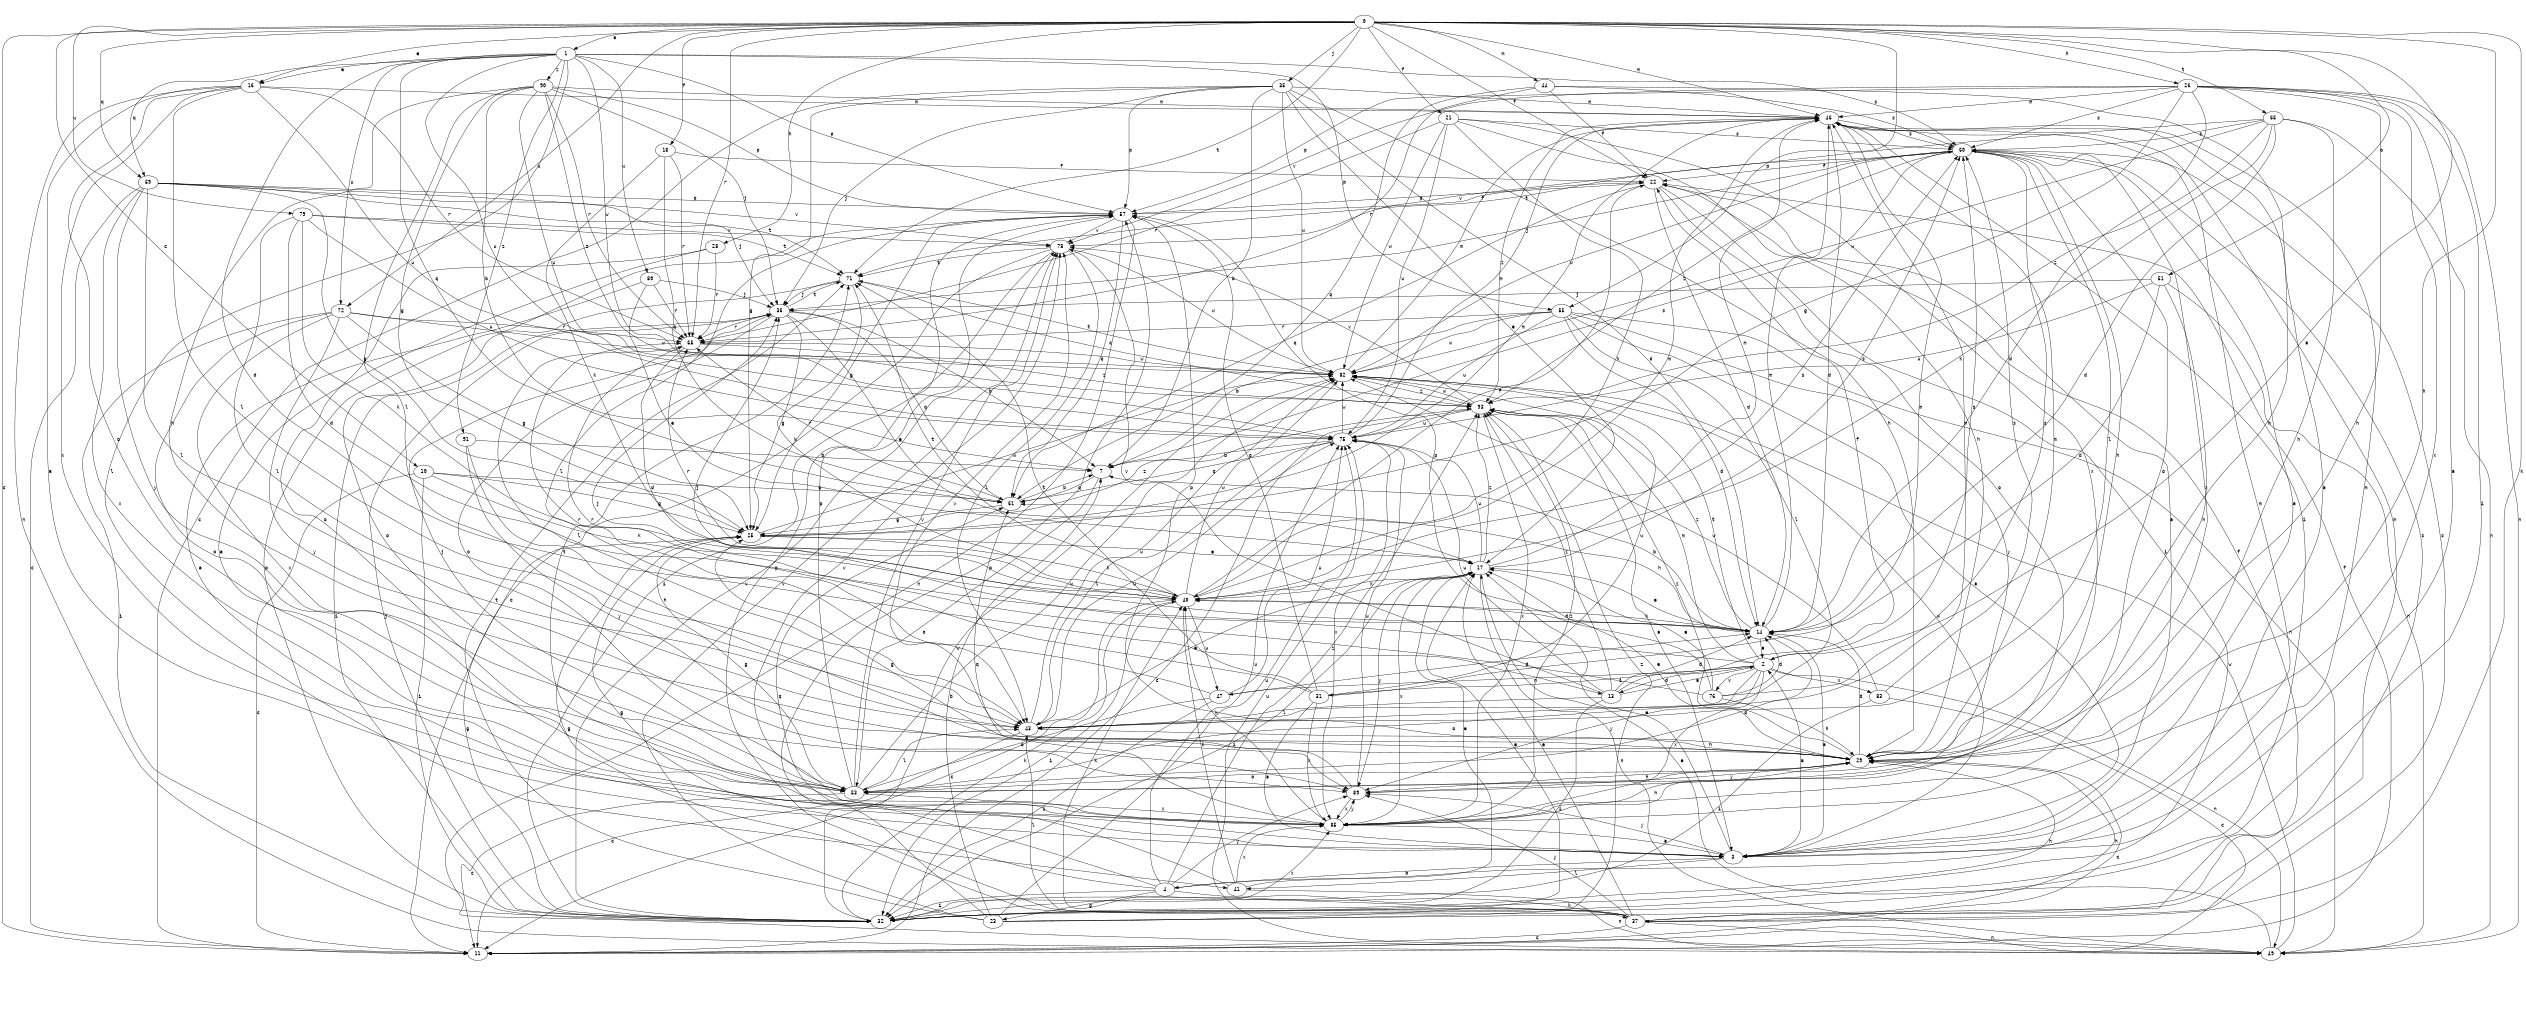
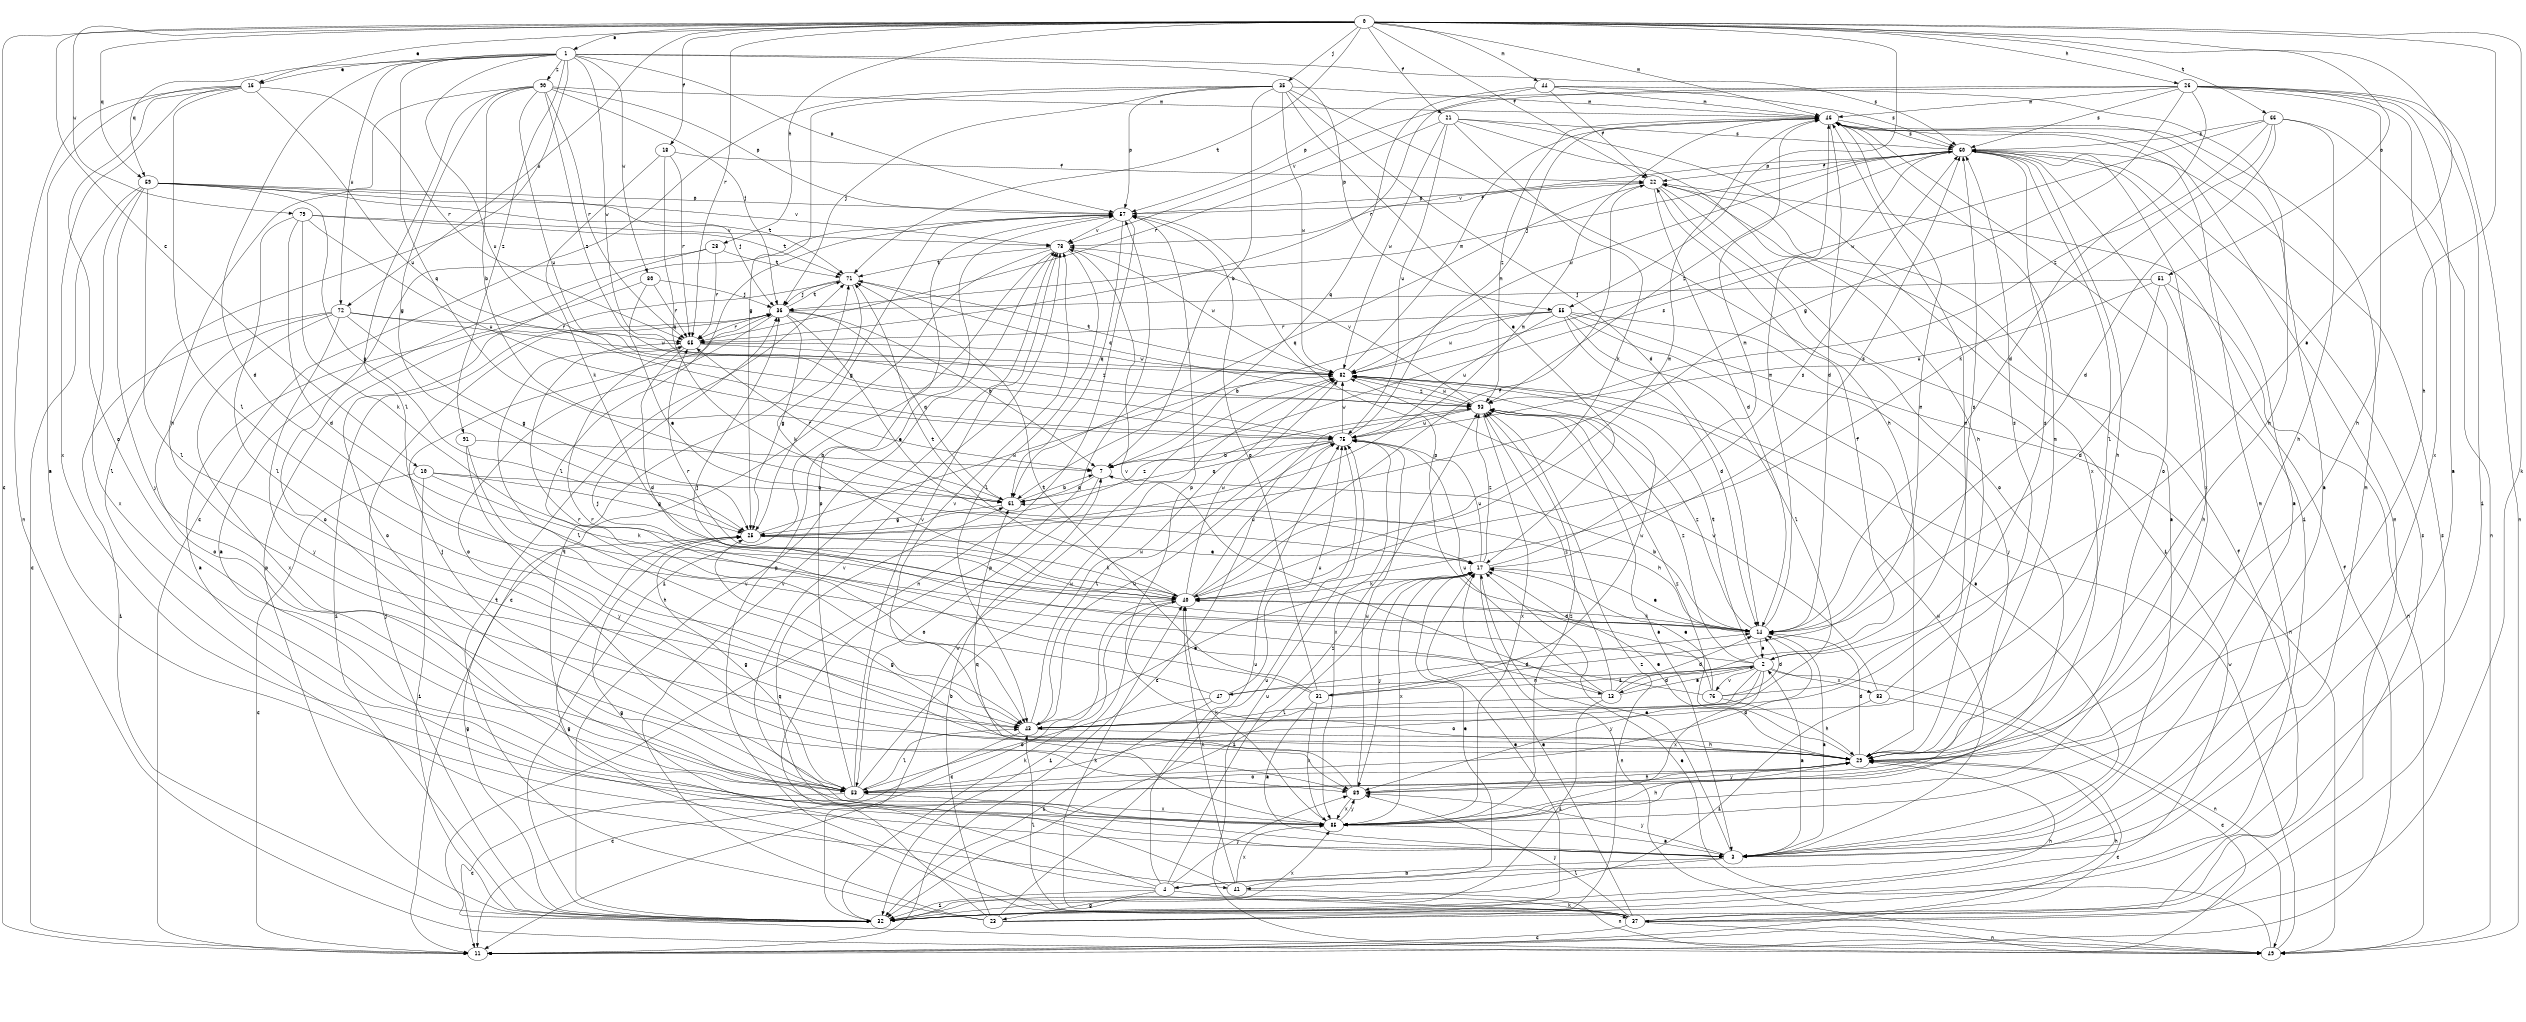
(1038, 107) -> (1685, 102)
(1526, 196) -> (782, 266)
(1683, 536) -> (1683, 536)
(1204, 646) -> (1248, 521)
